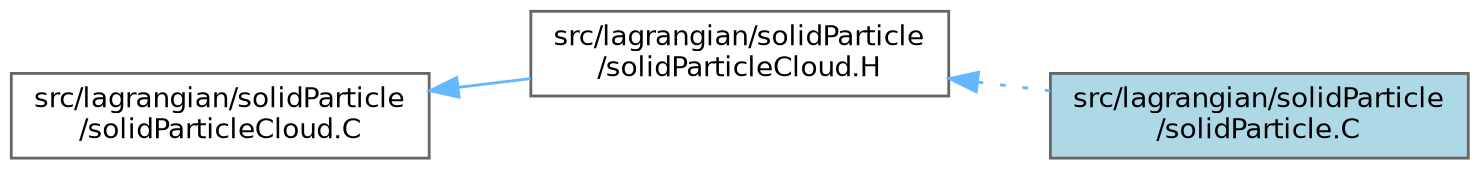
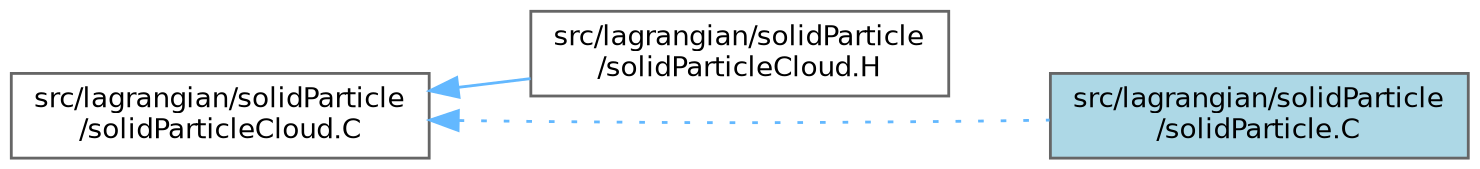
(1014, 86) -> (754, 123)
